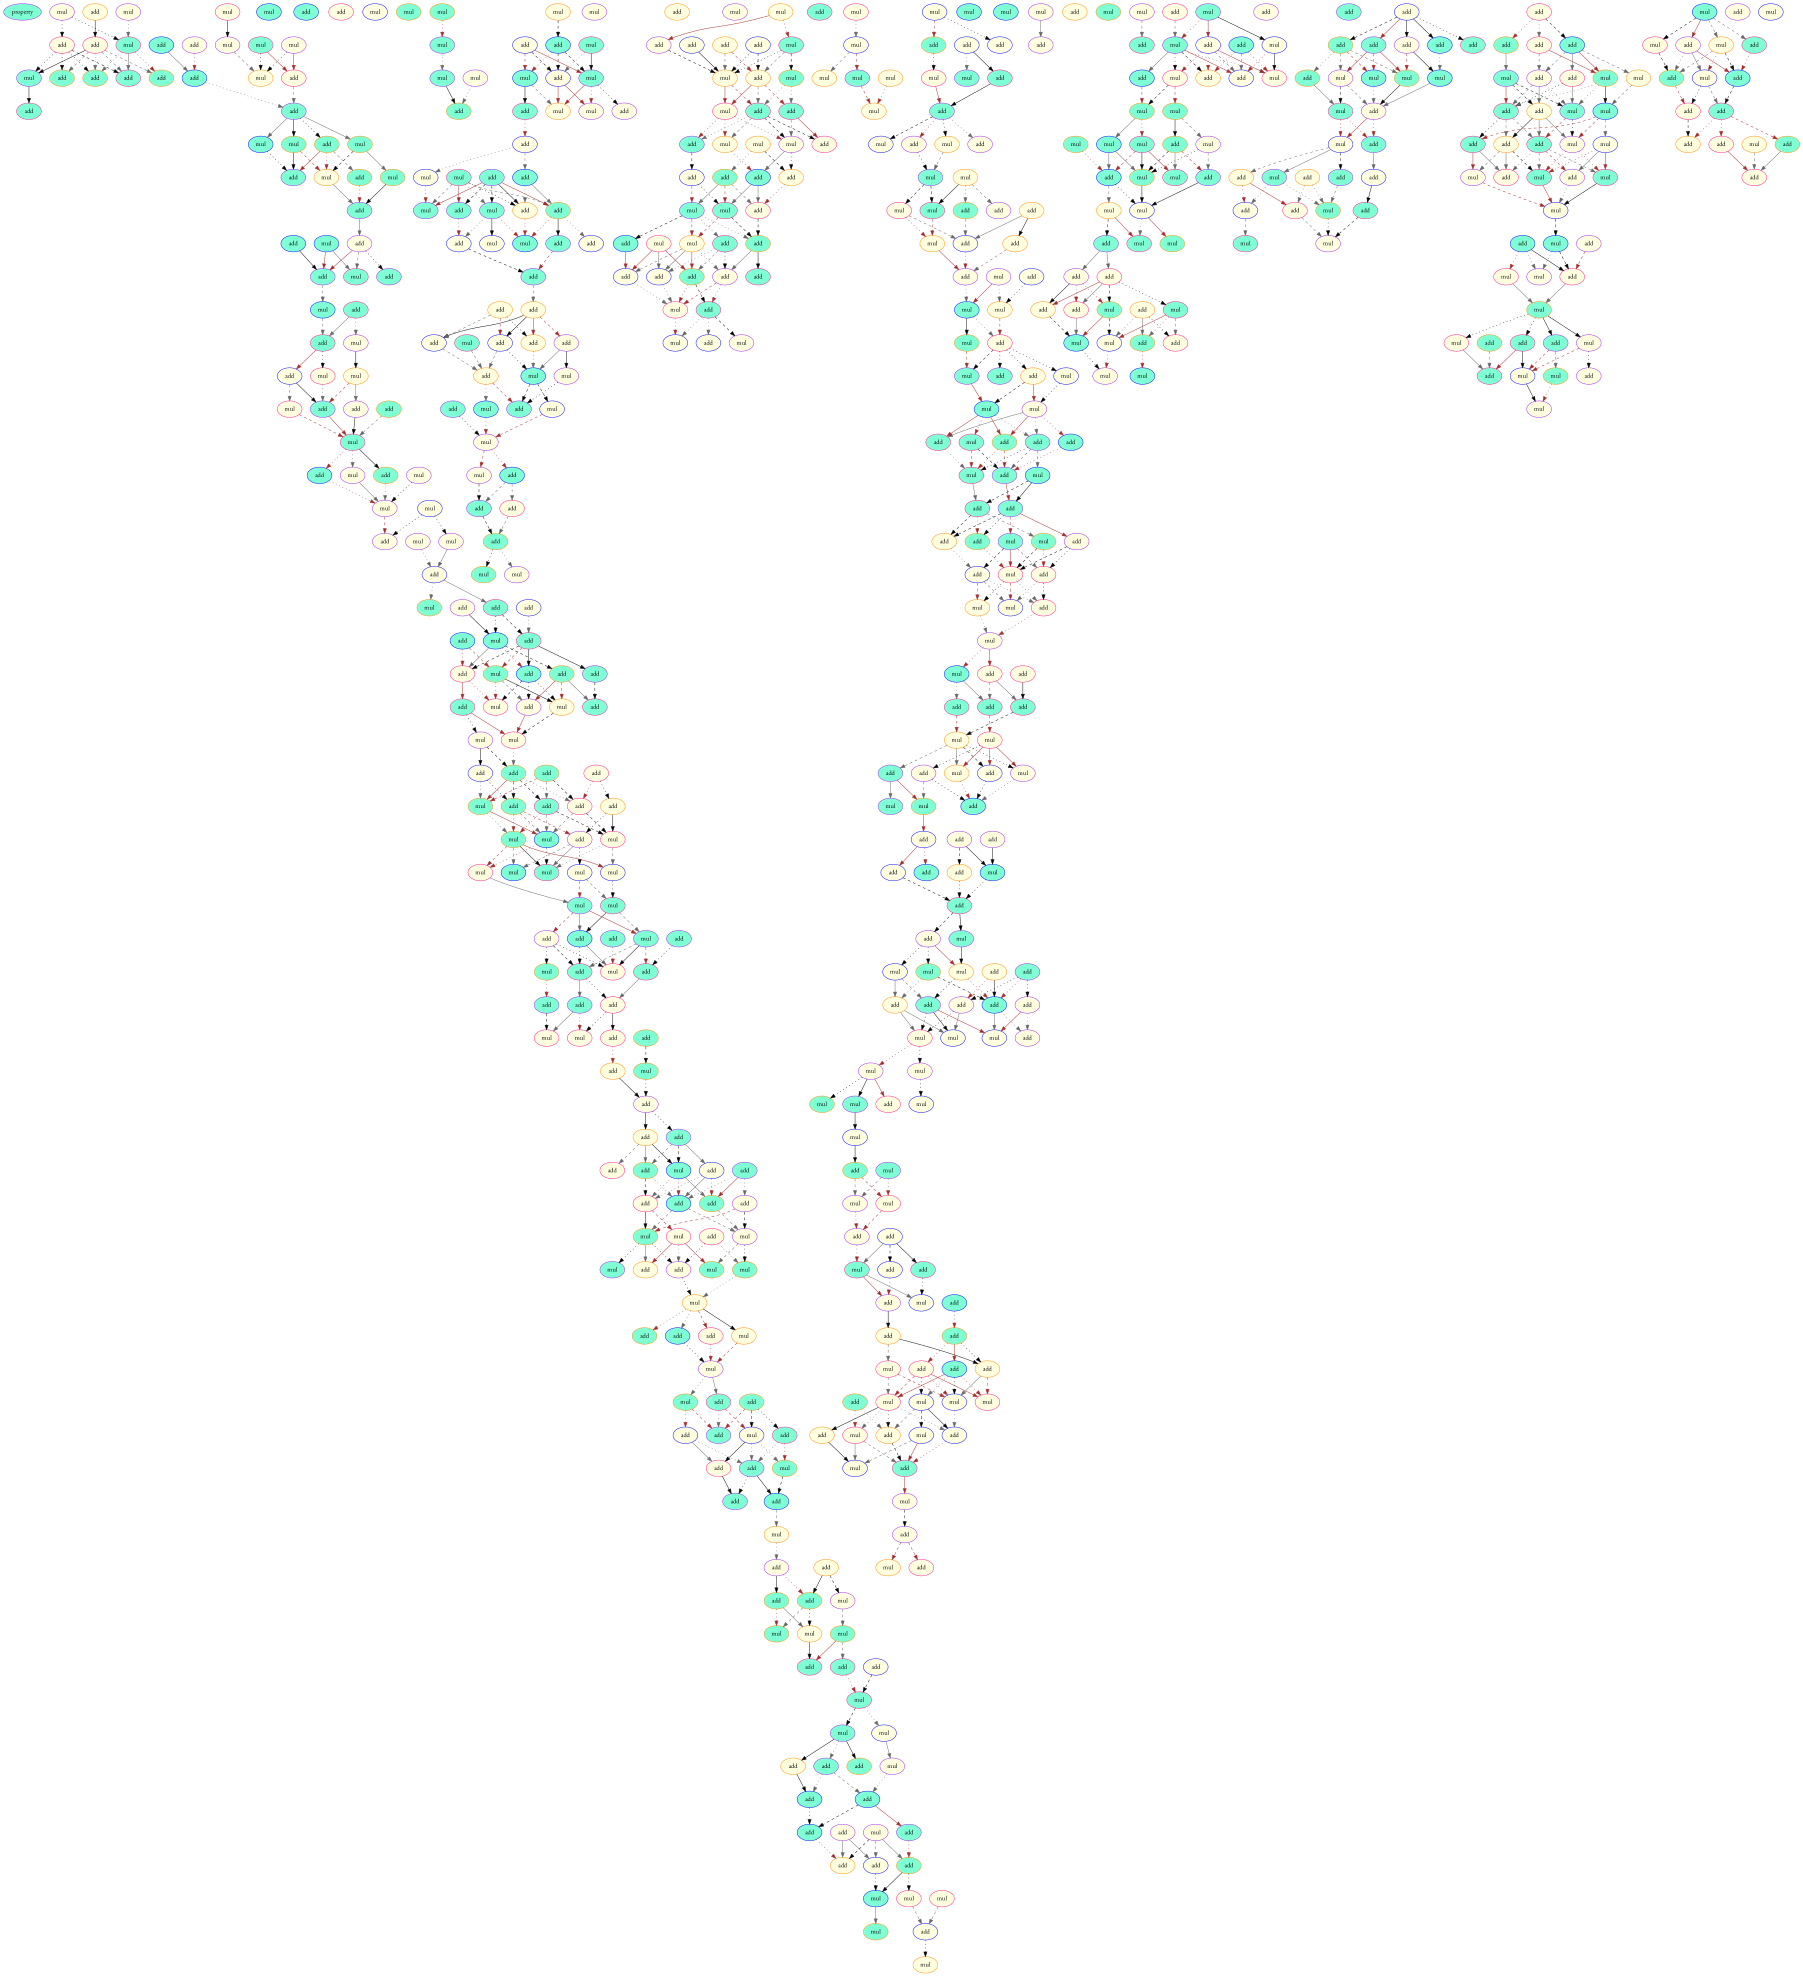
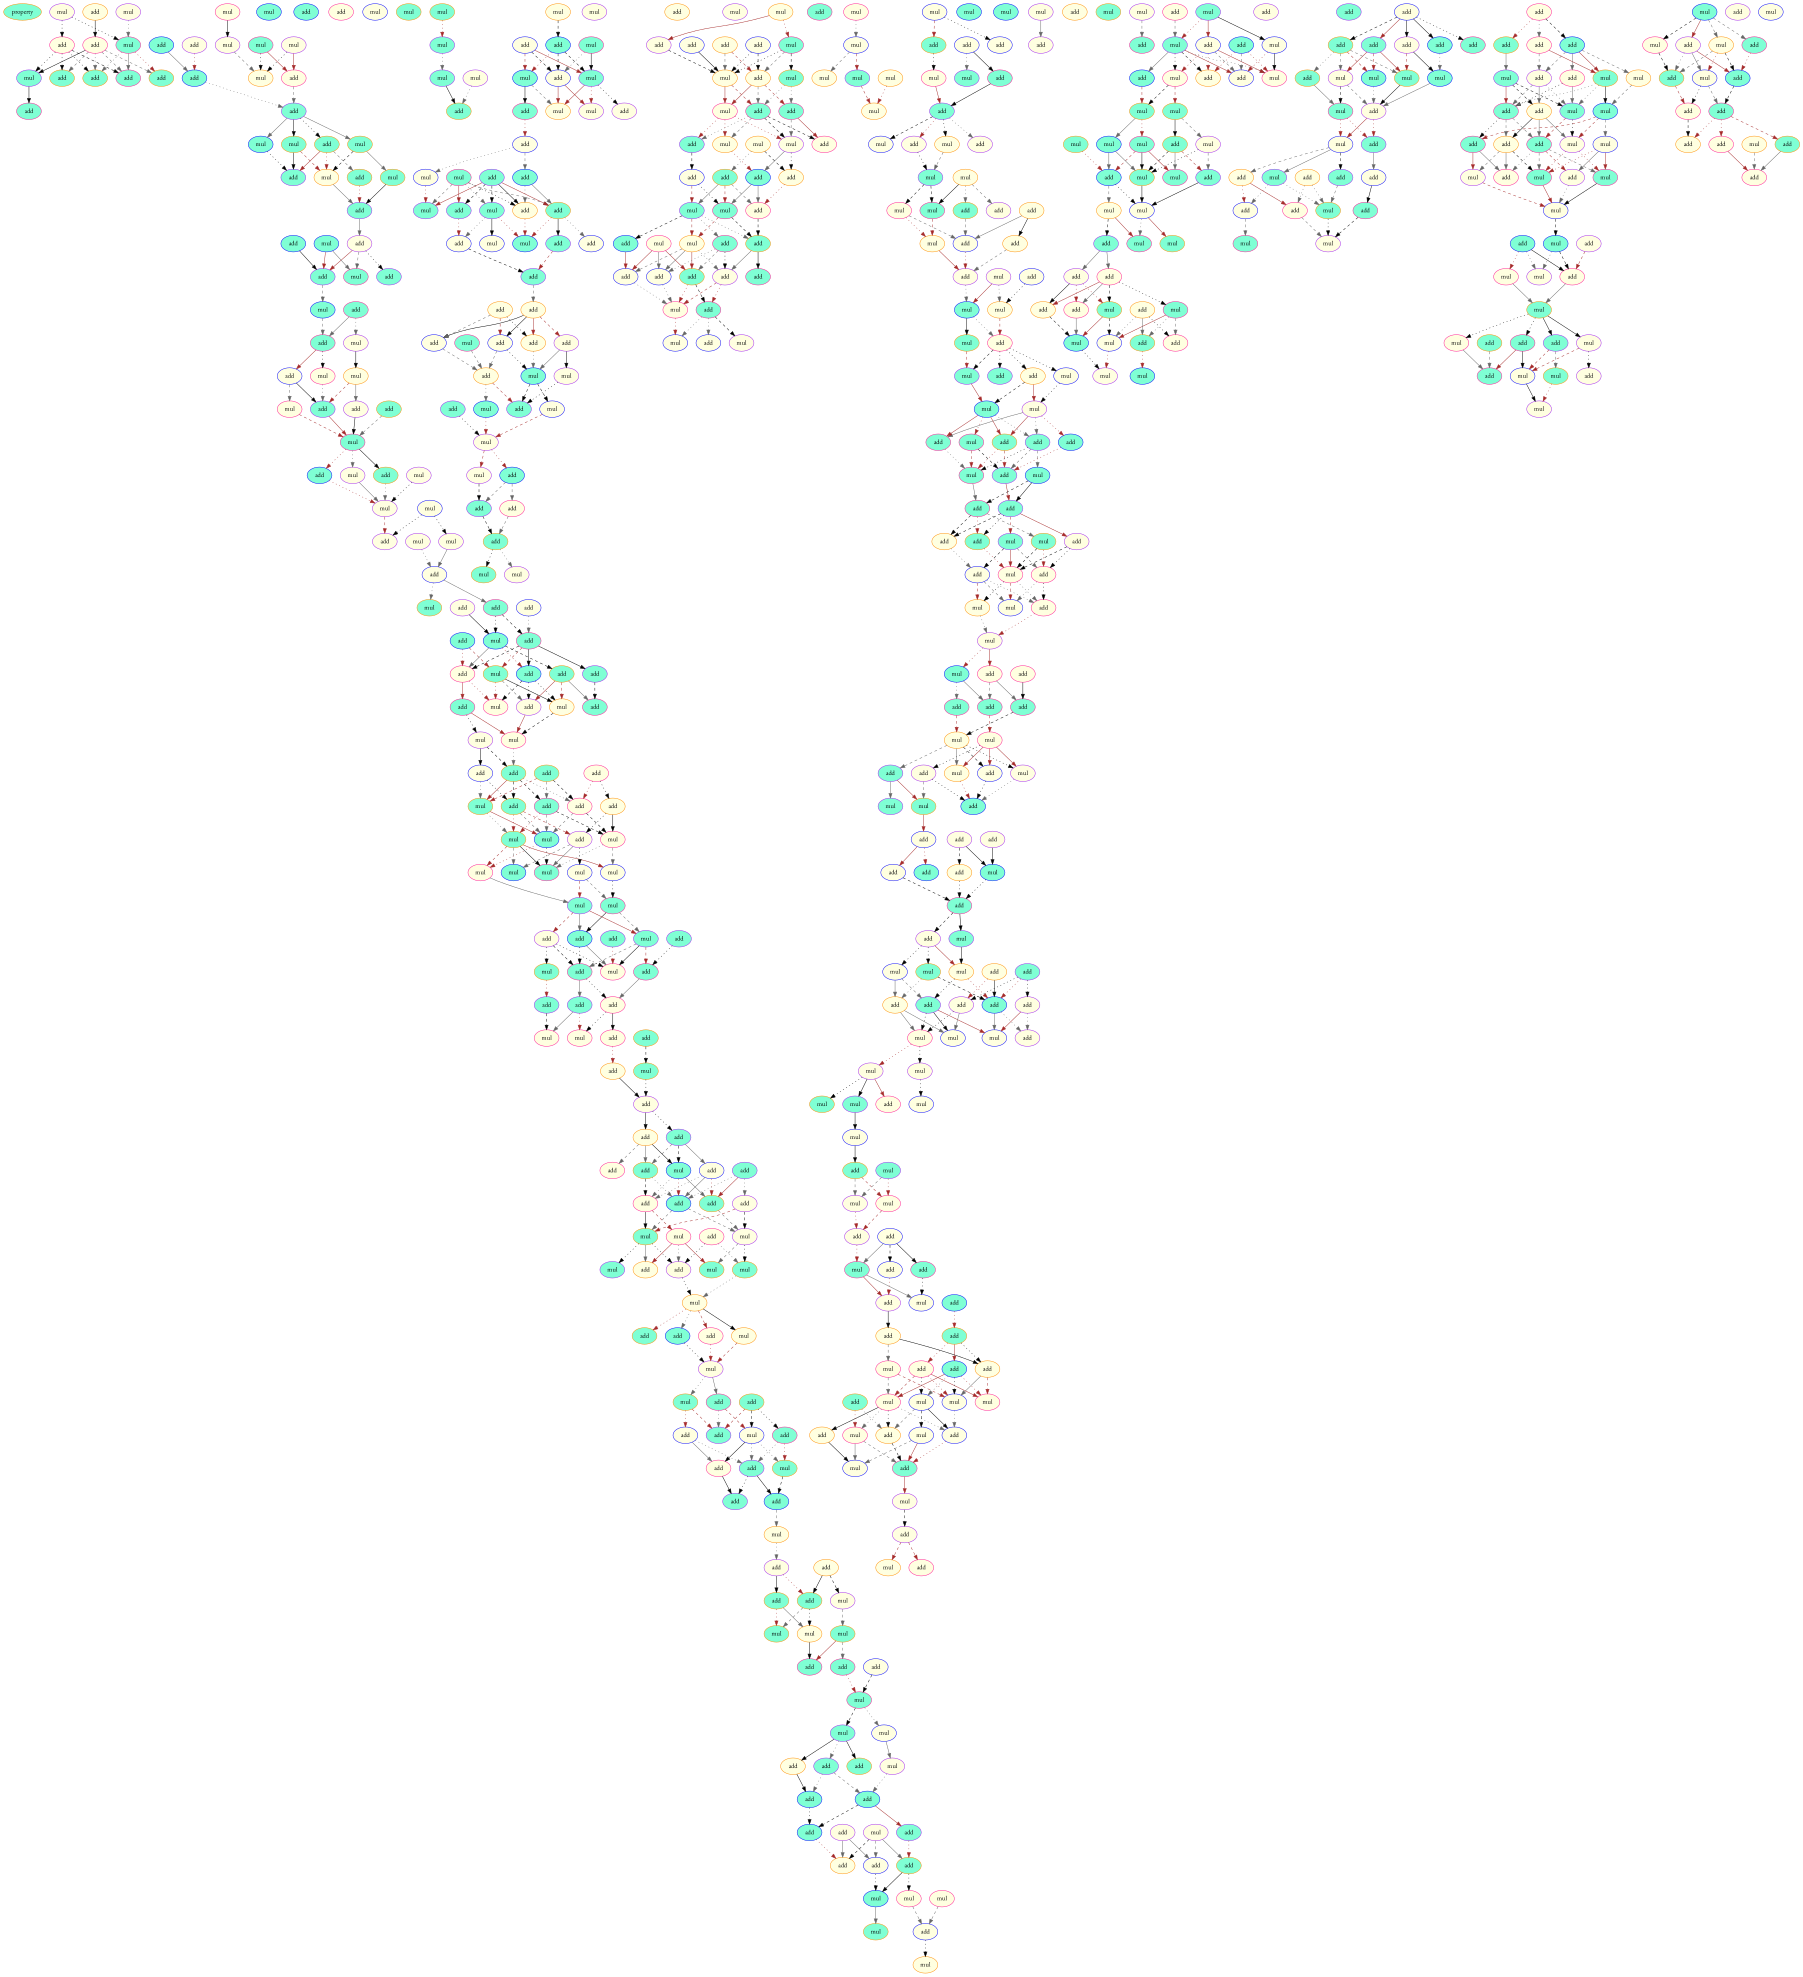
(23, 12) -> (23, 12)
